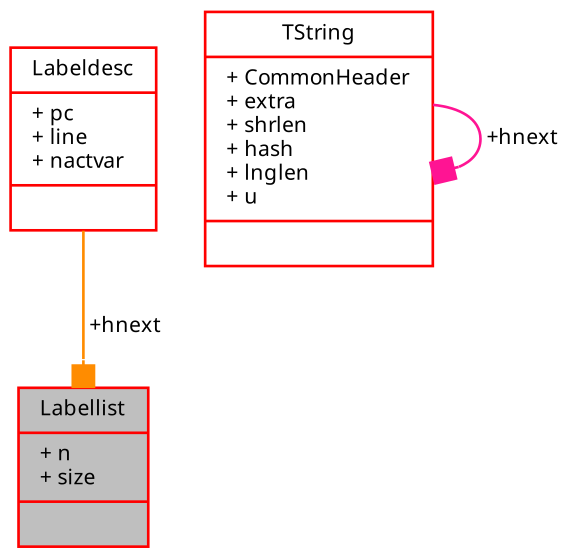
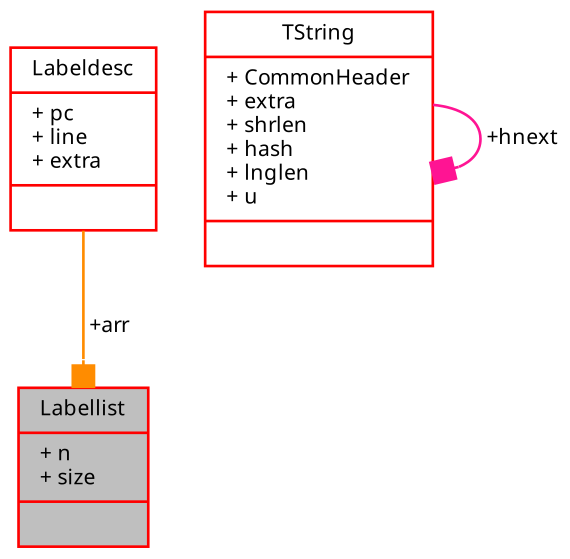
(78, 161) -> (68, 161)
(123, 327) -> (107, 327)
